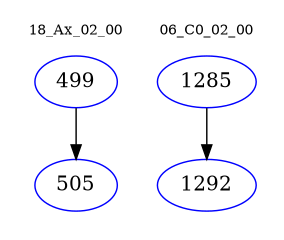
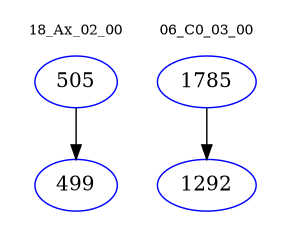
(207, 31) -> (207, 31)
(207, 82) -> (207, 82)
(76, 127) -> (76, 127)
